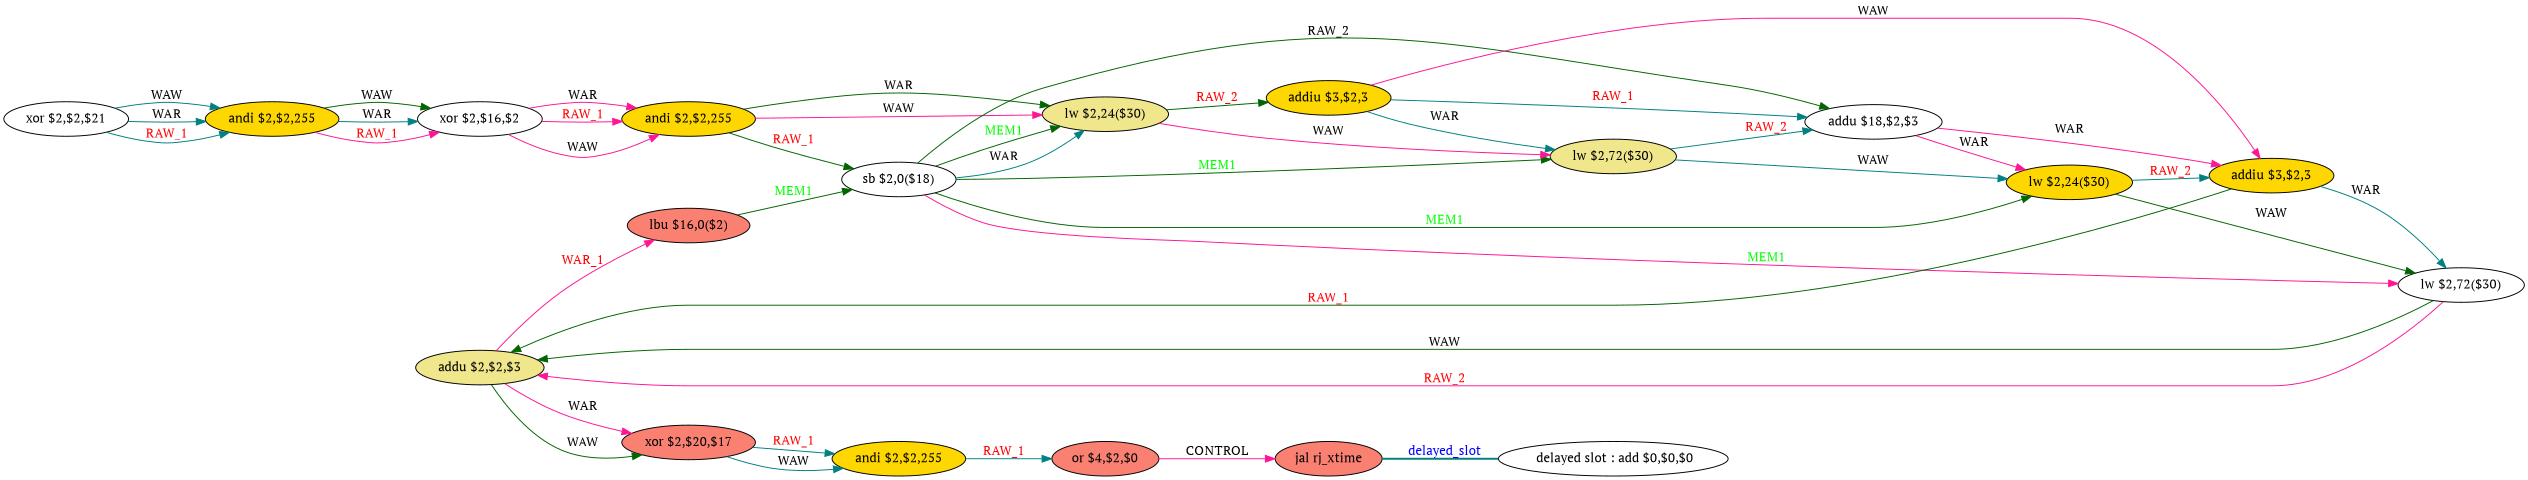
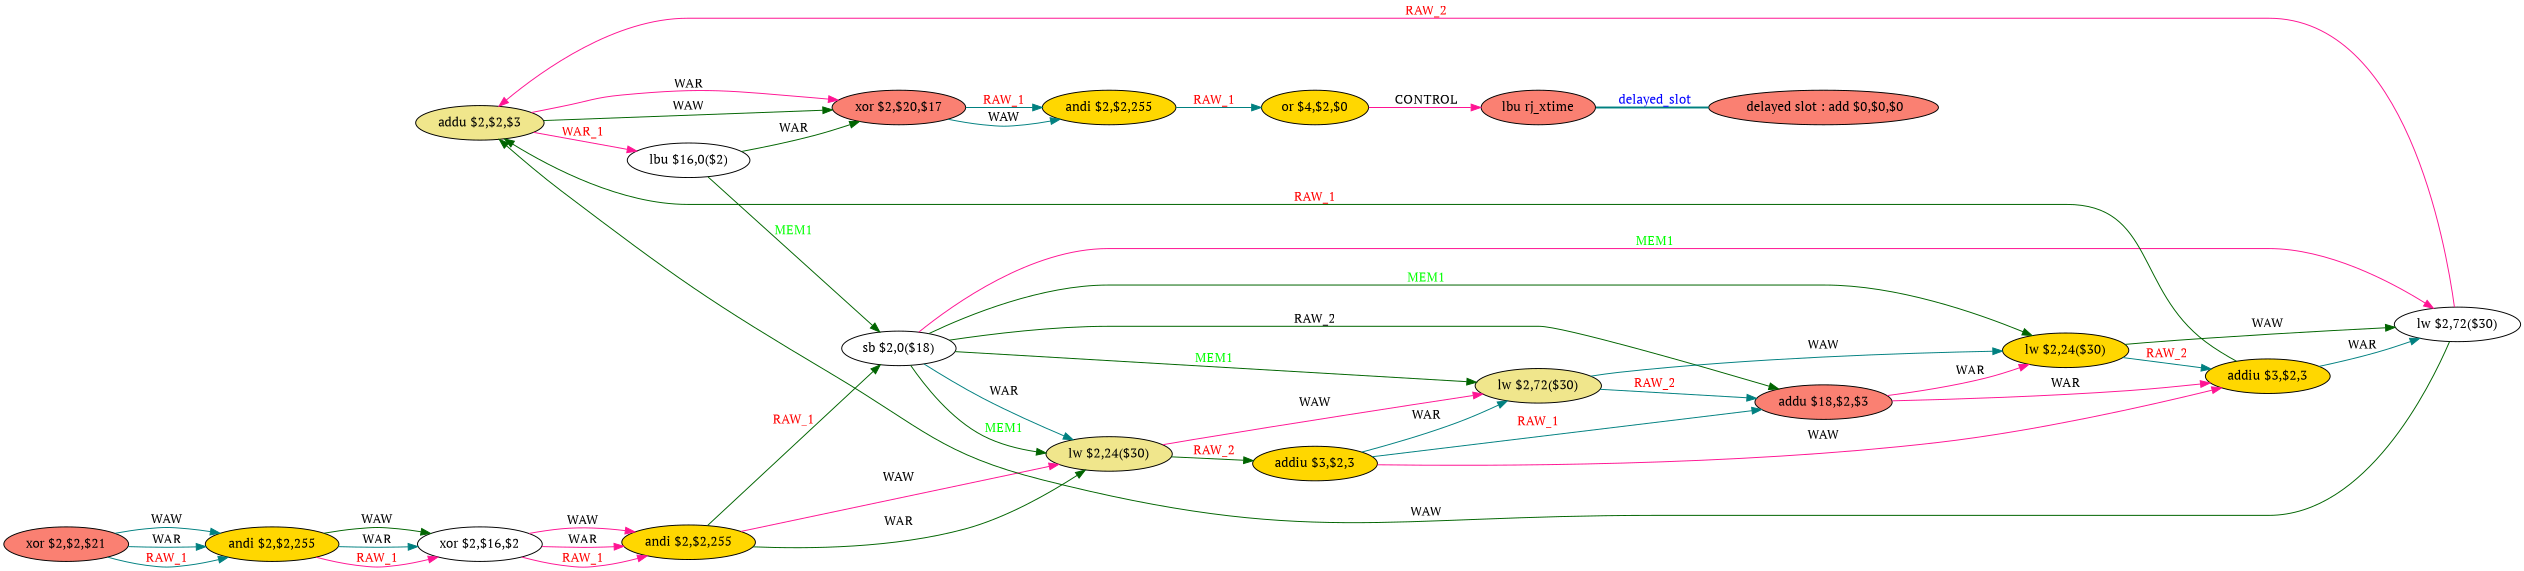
(66, 119) -> (66, 544)
(1873, 122) -> (1824, 402)
none -> (796, 140)
(689, 226) -> (689, 160)
(1105, 459) -> (1315, 107)
(1329, 459) -> (1538, 107)
(1613, 459) -> (1824, 107)
